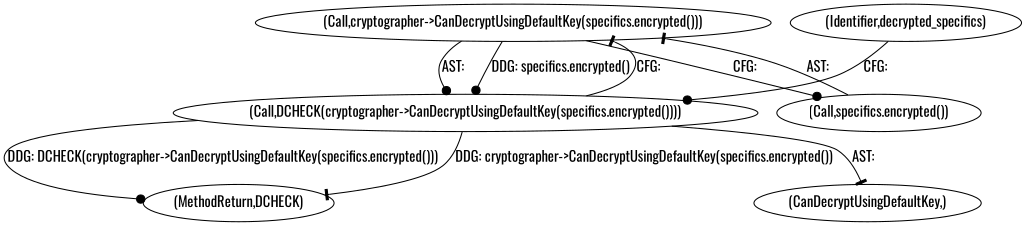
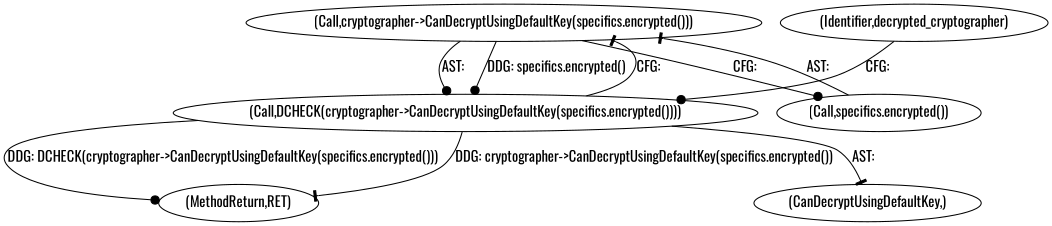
(906, 23) -> (914, 23)
(239, 203) -> (239, 203)
